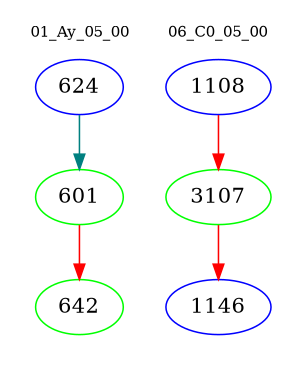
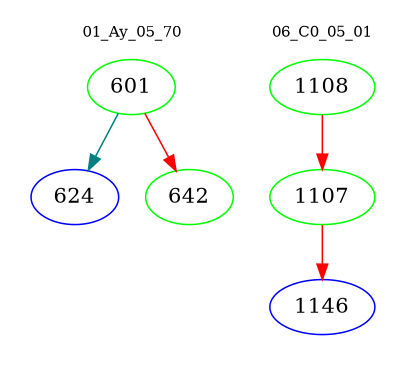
(80, 33) -> (132, 33)
(218, 33) -> (322, 33)
(218, 87) -> (322, 87)
(79, 135) -> (107, 135)
(218, 197) -> (322, 197)
